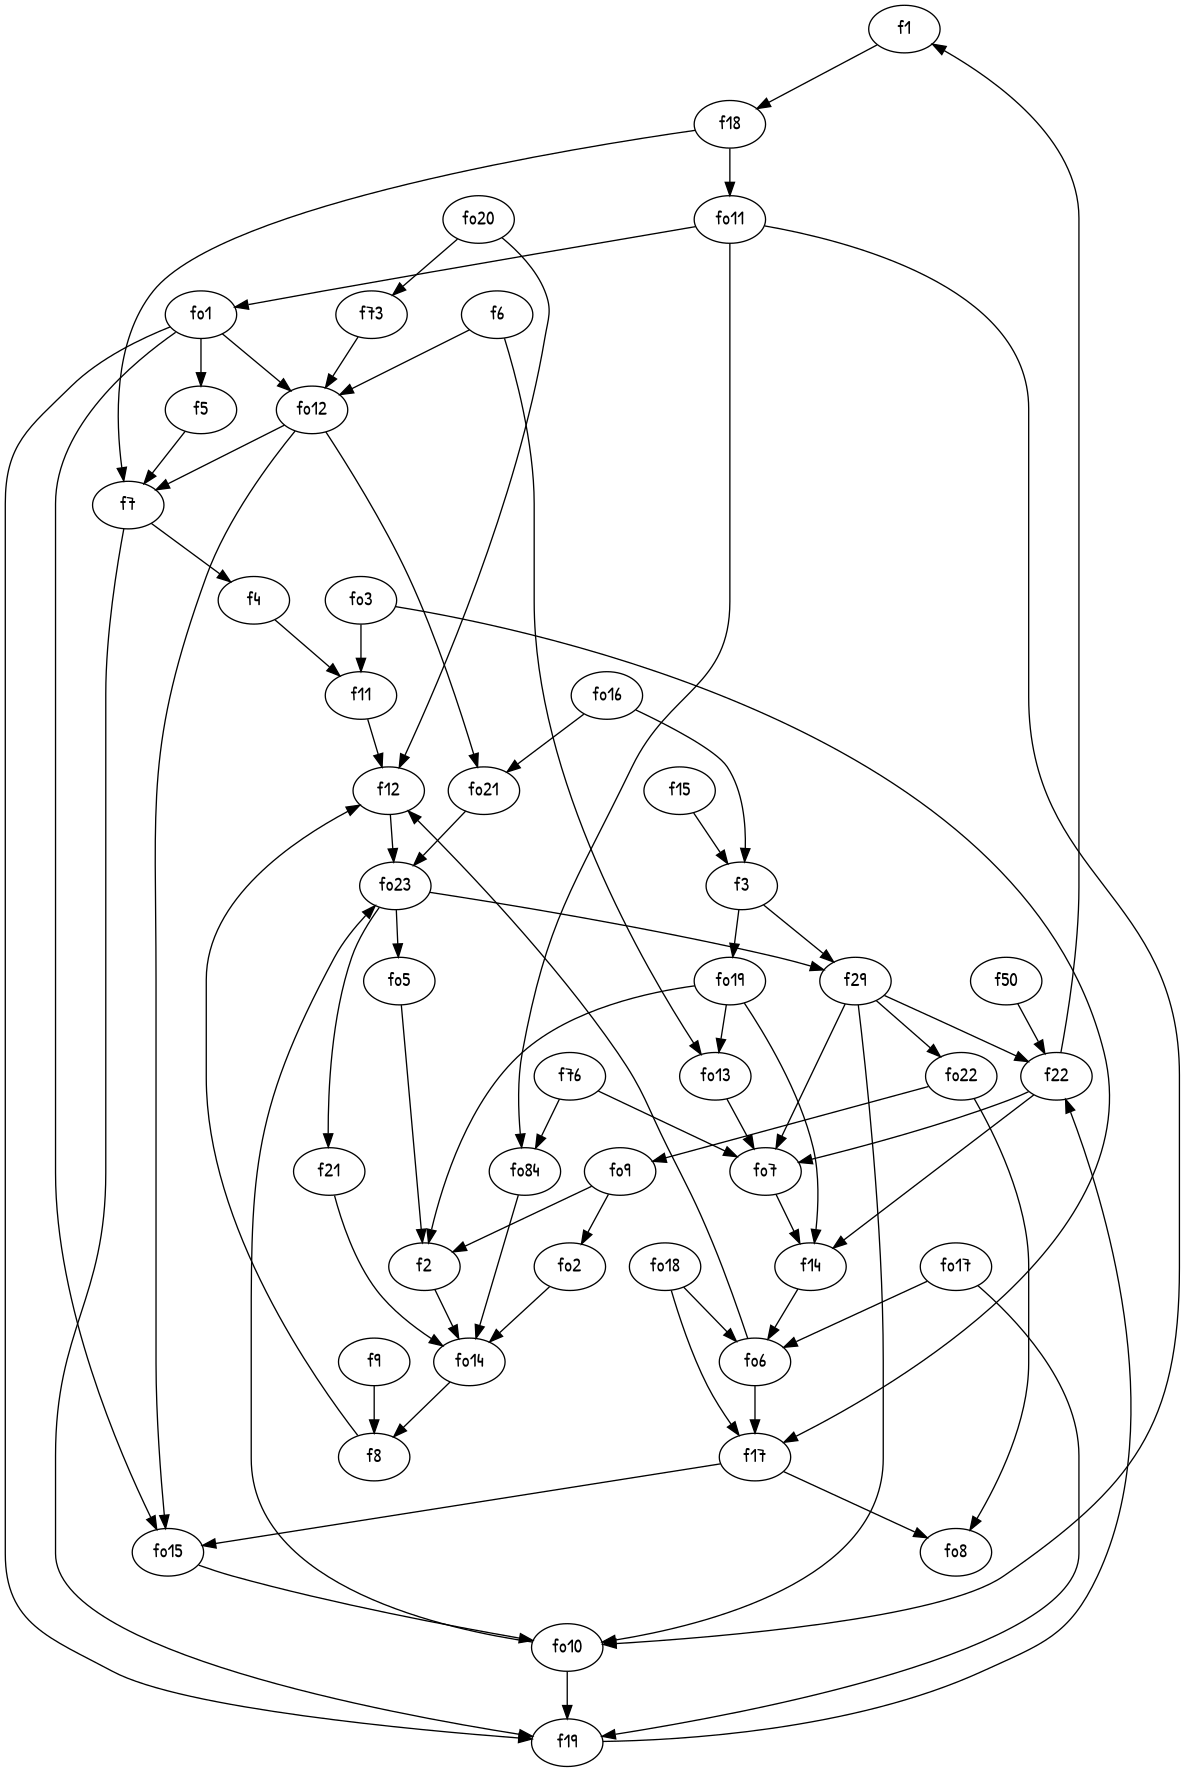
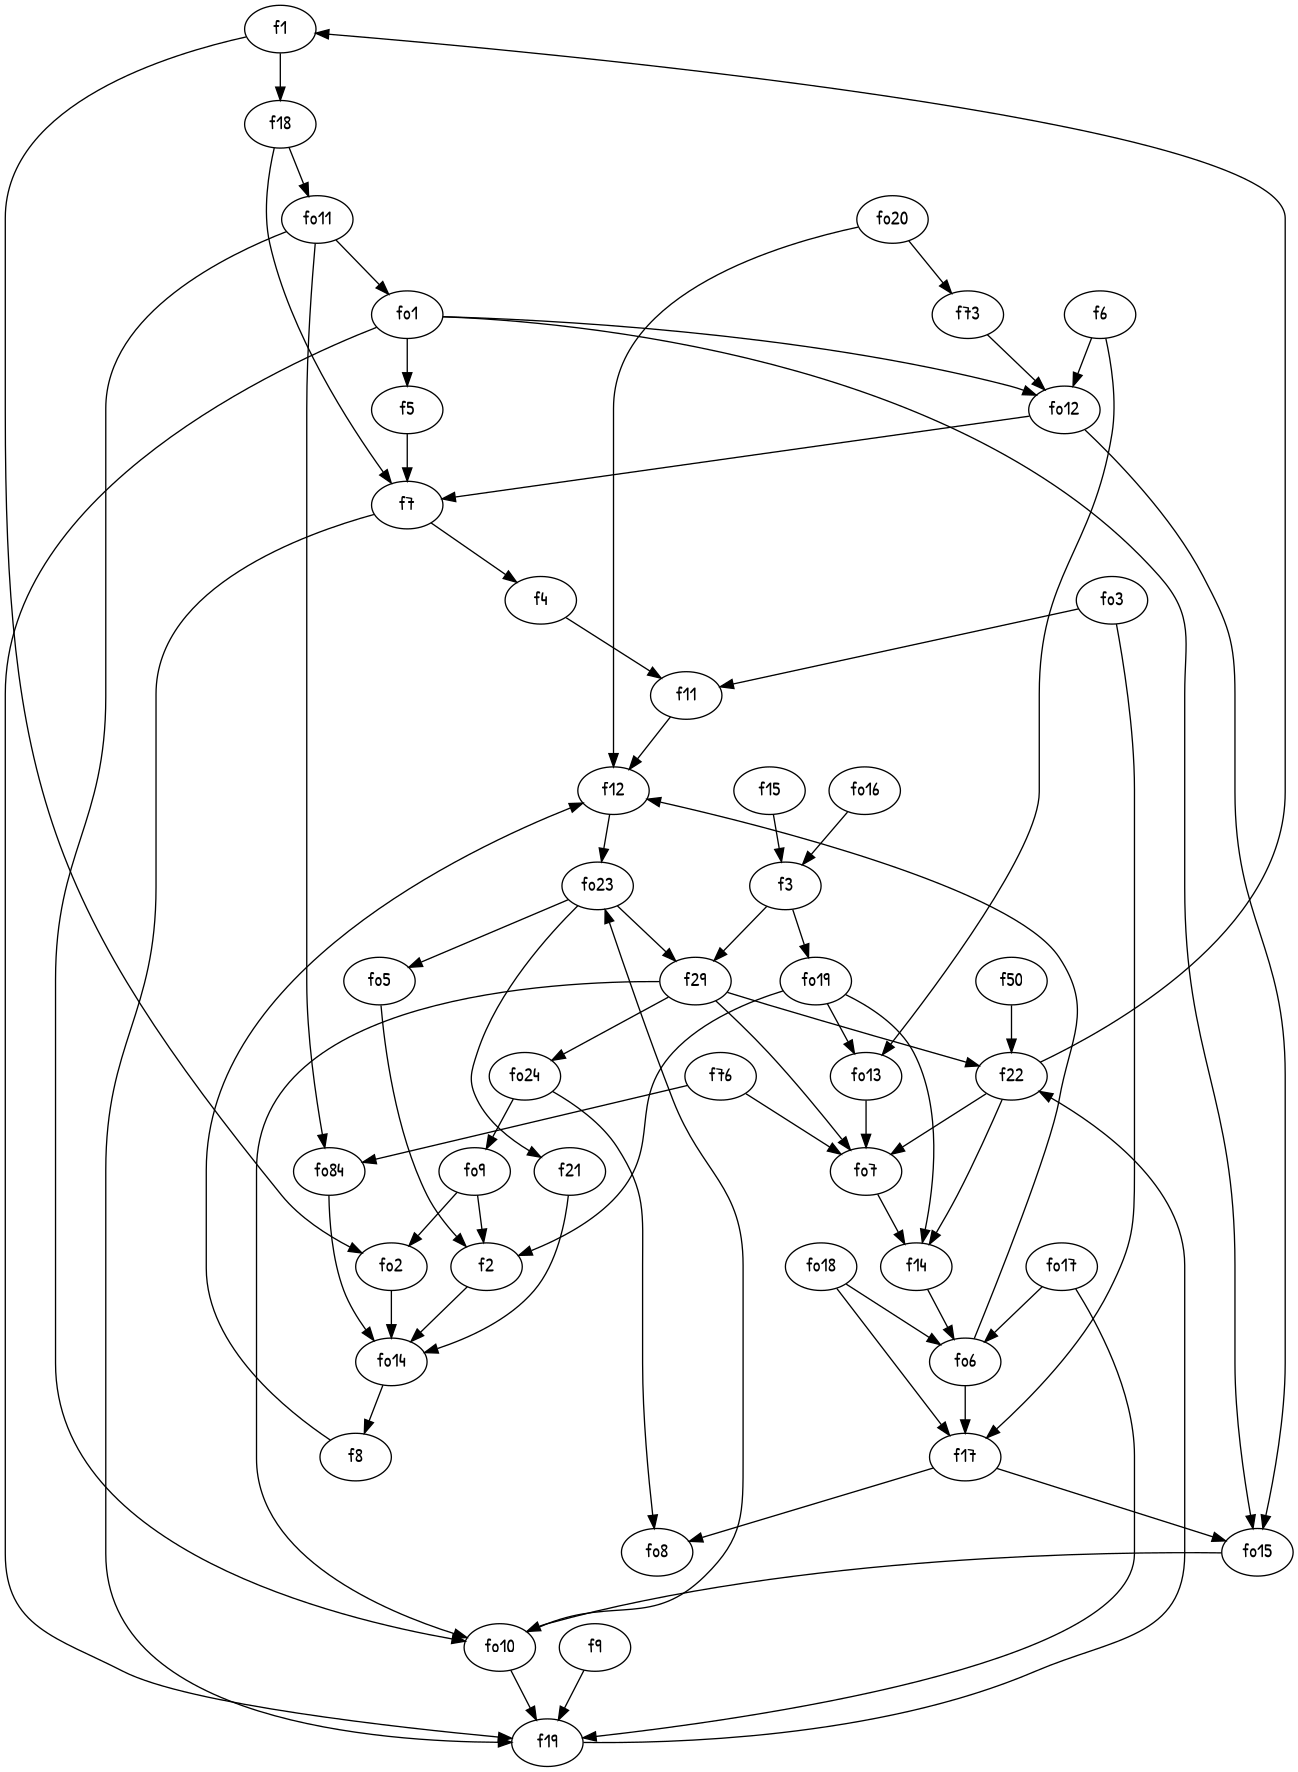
none -> (11, 587)
(484, 791) -> none
(961, 1076) -> (525, 1076)
(374, 1403) -> (574, 1689)
